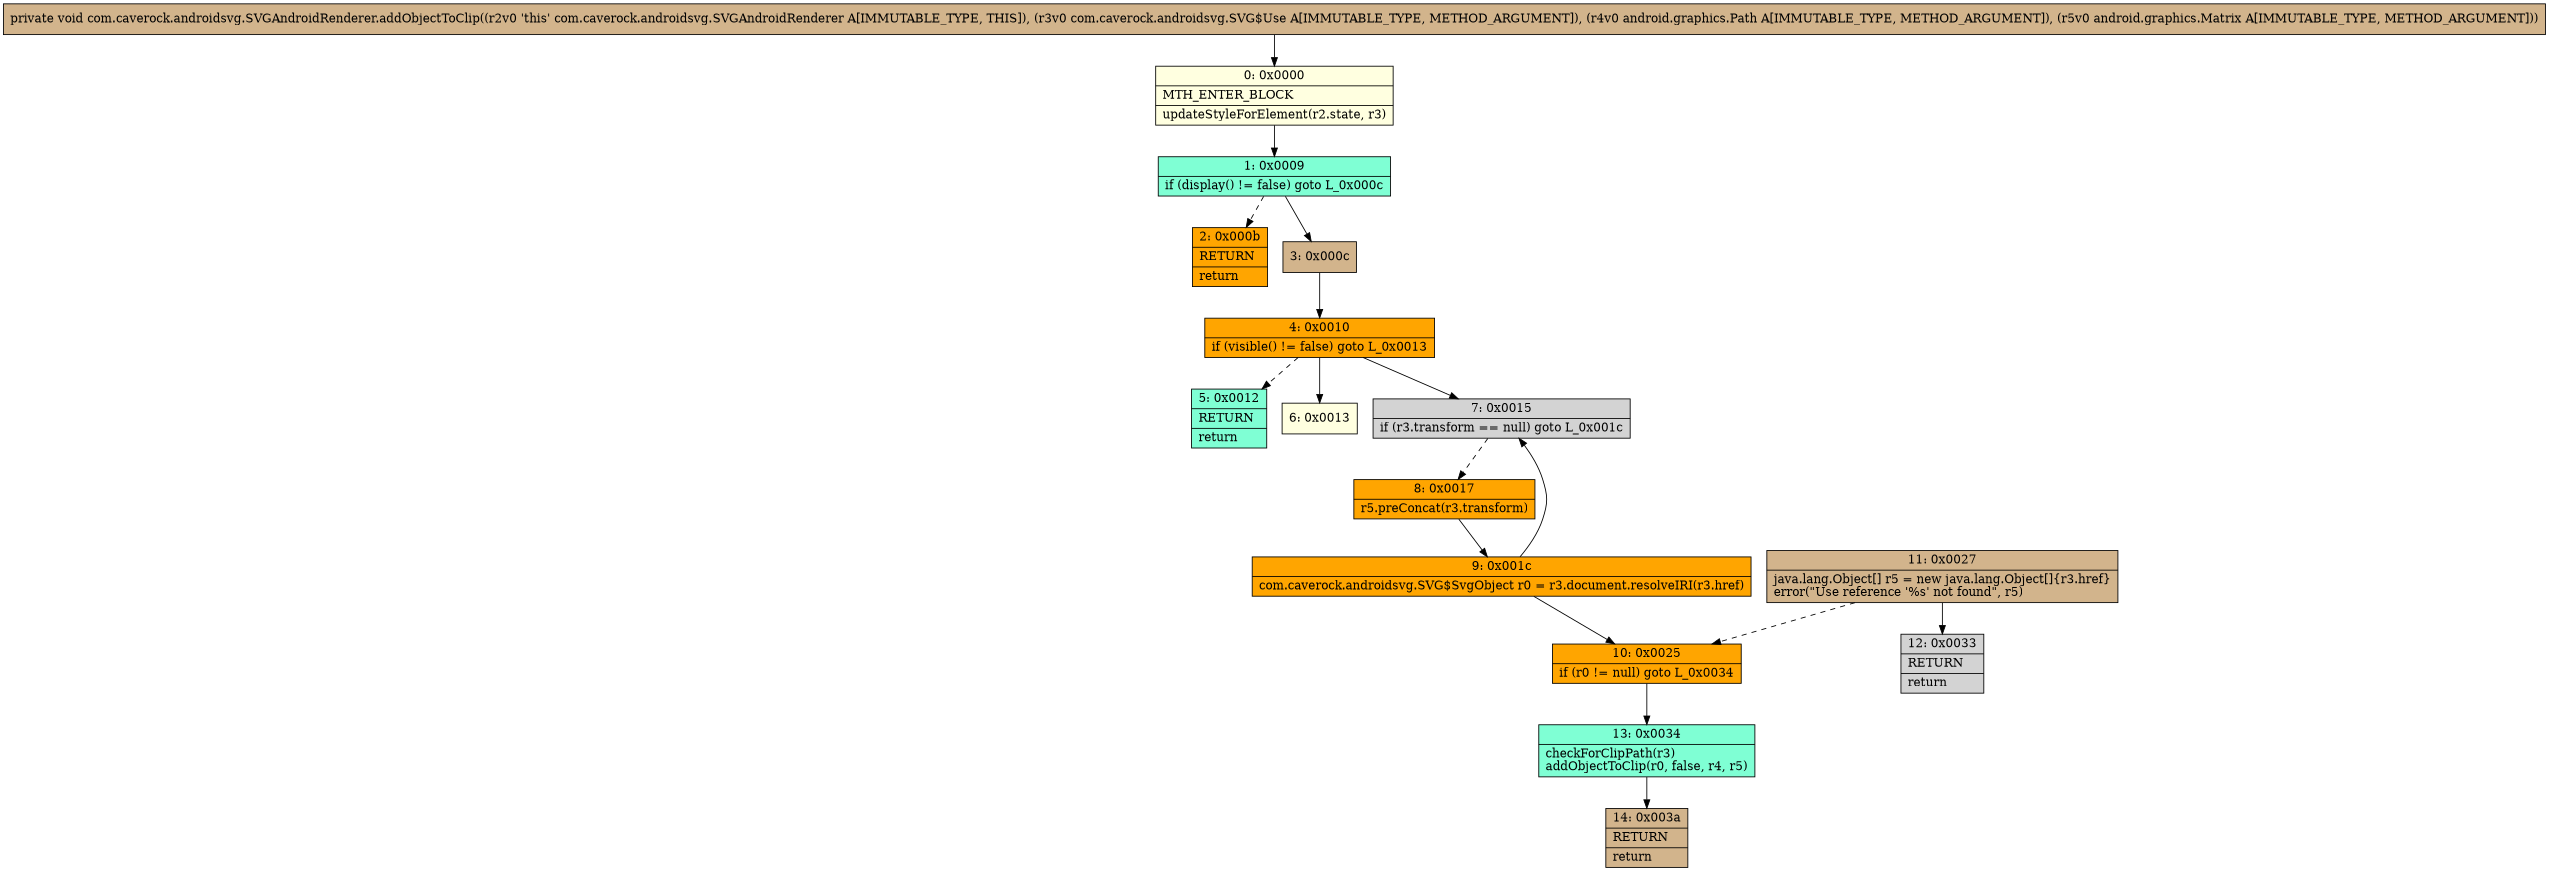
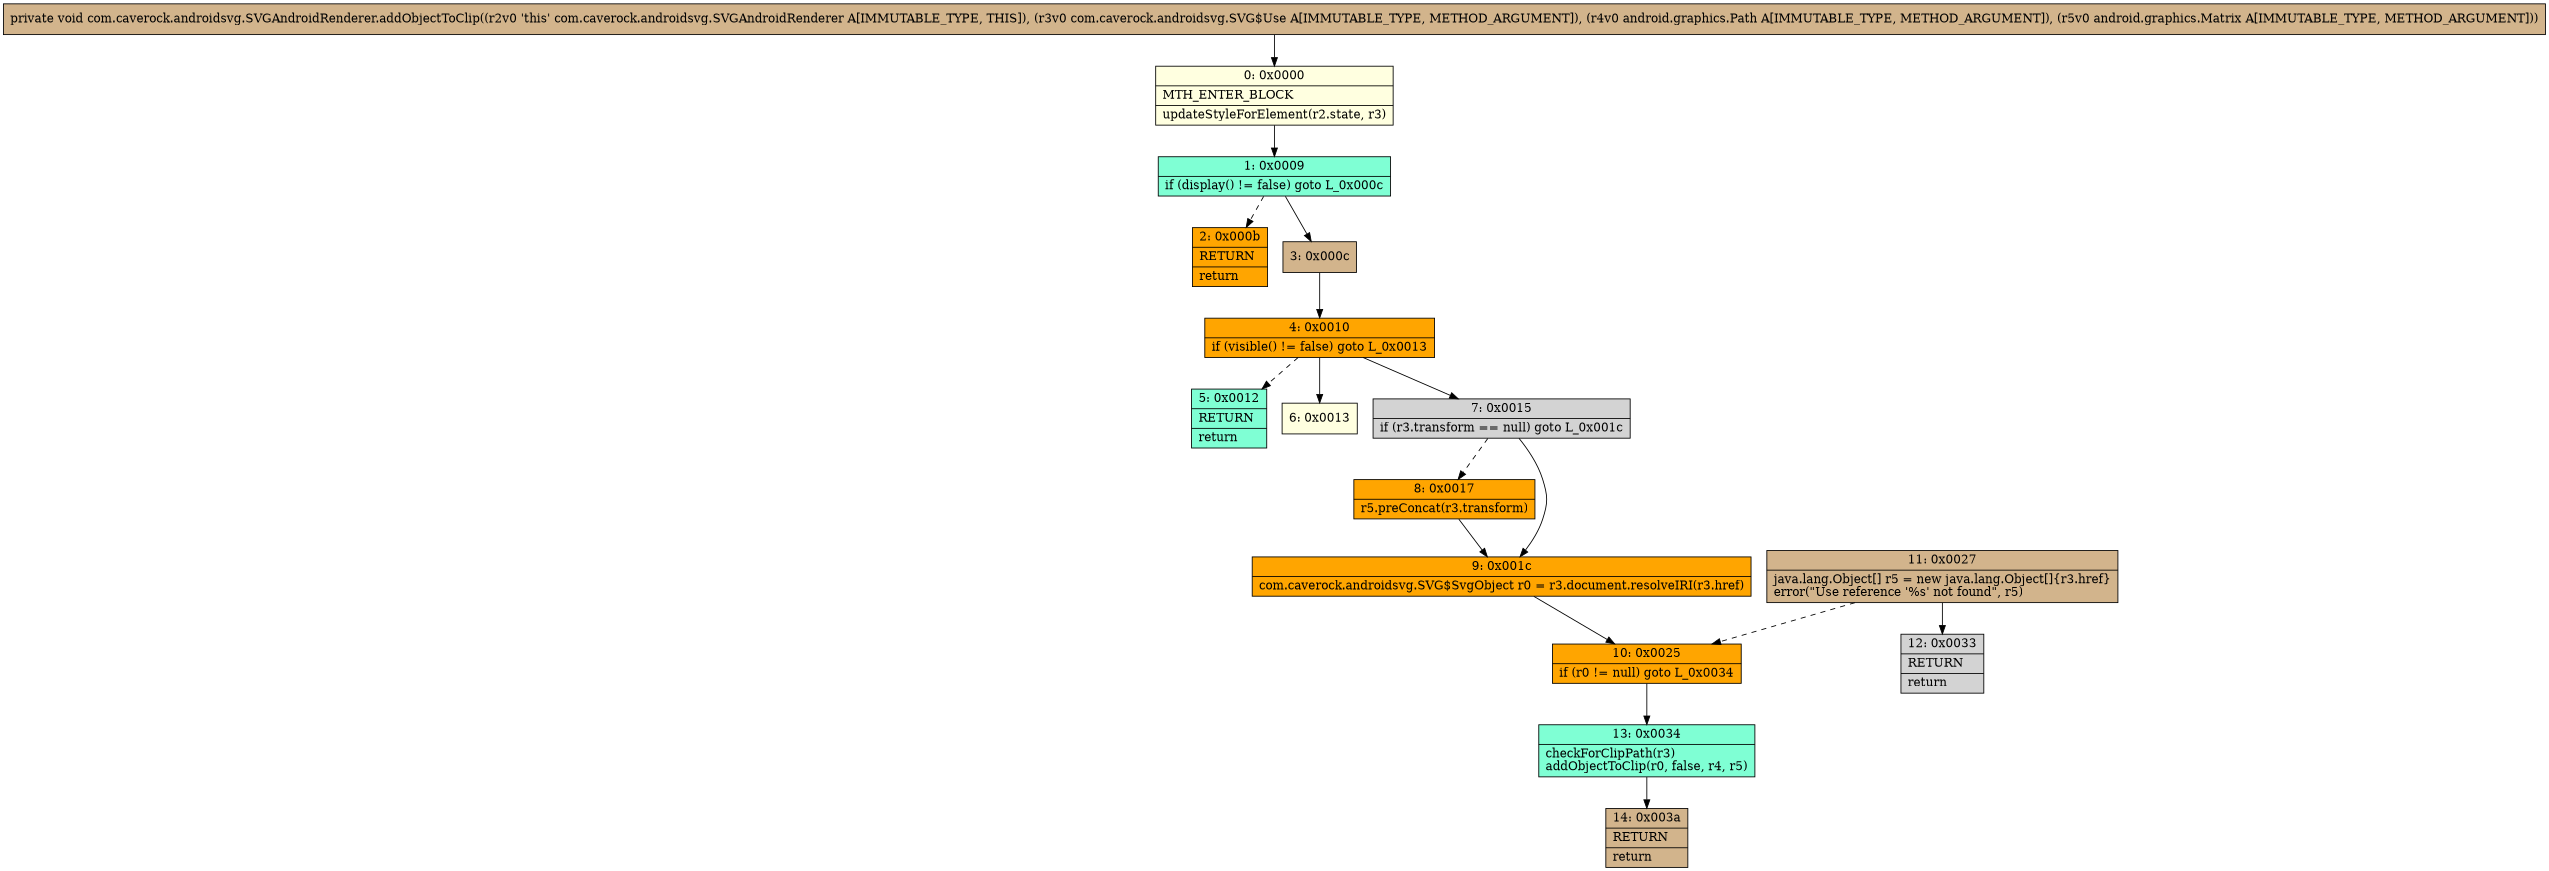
(1547, 502) -> (1546, 493)
